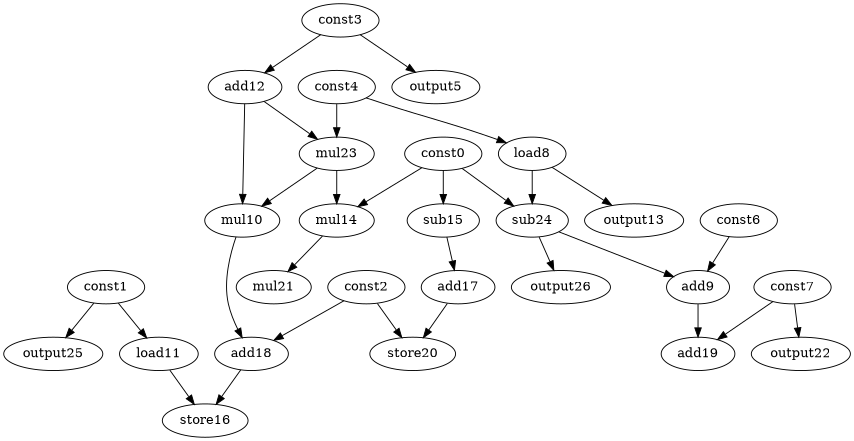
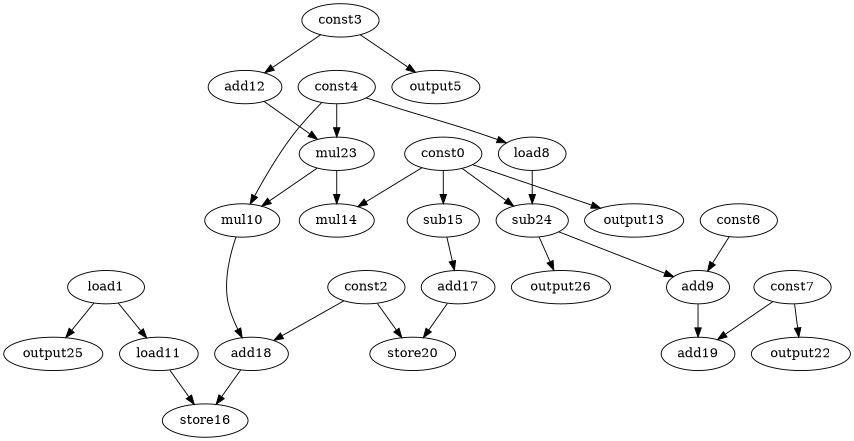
(244, 149) -> (285, 147)
(578, 184) -> (526, 183)
(106, 287) -> (106, 287)
(274, 287) -> none
